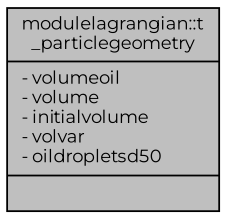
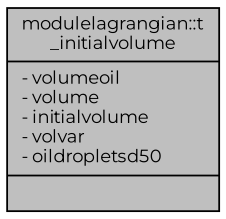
(113, 44) -> (113, 44)
